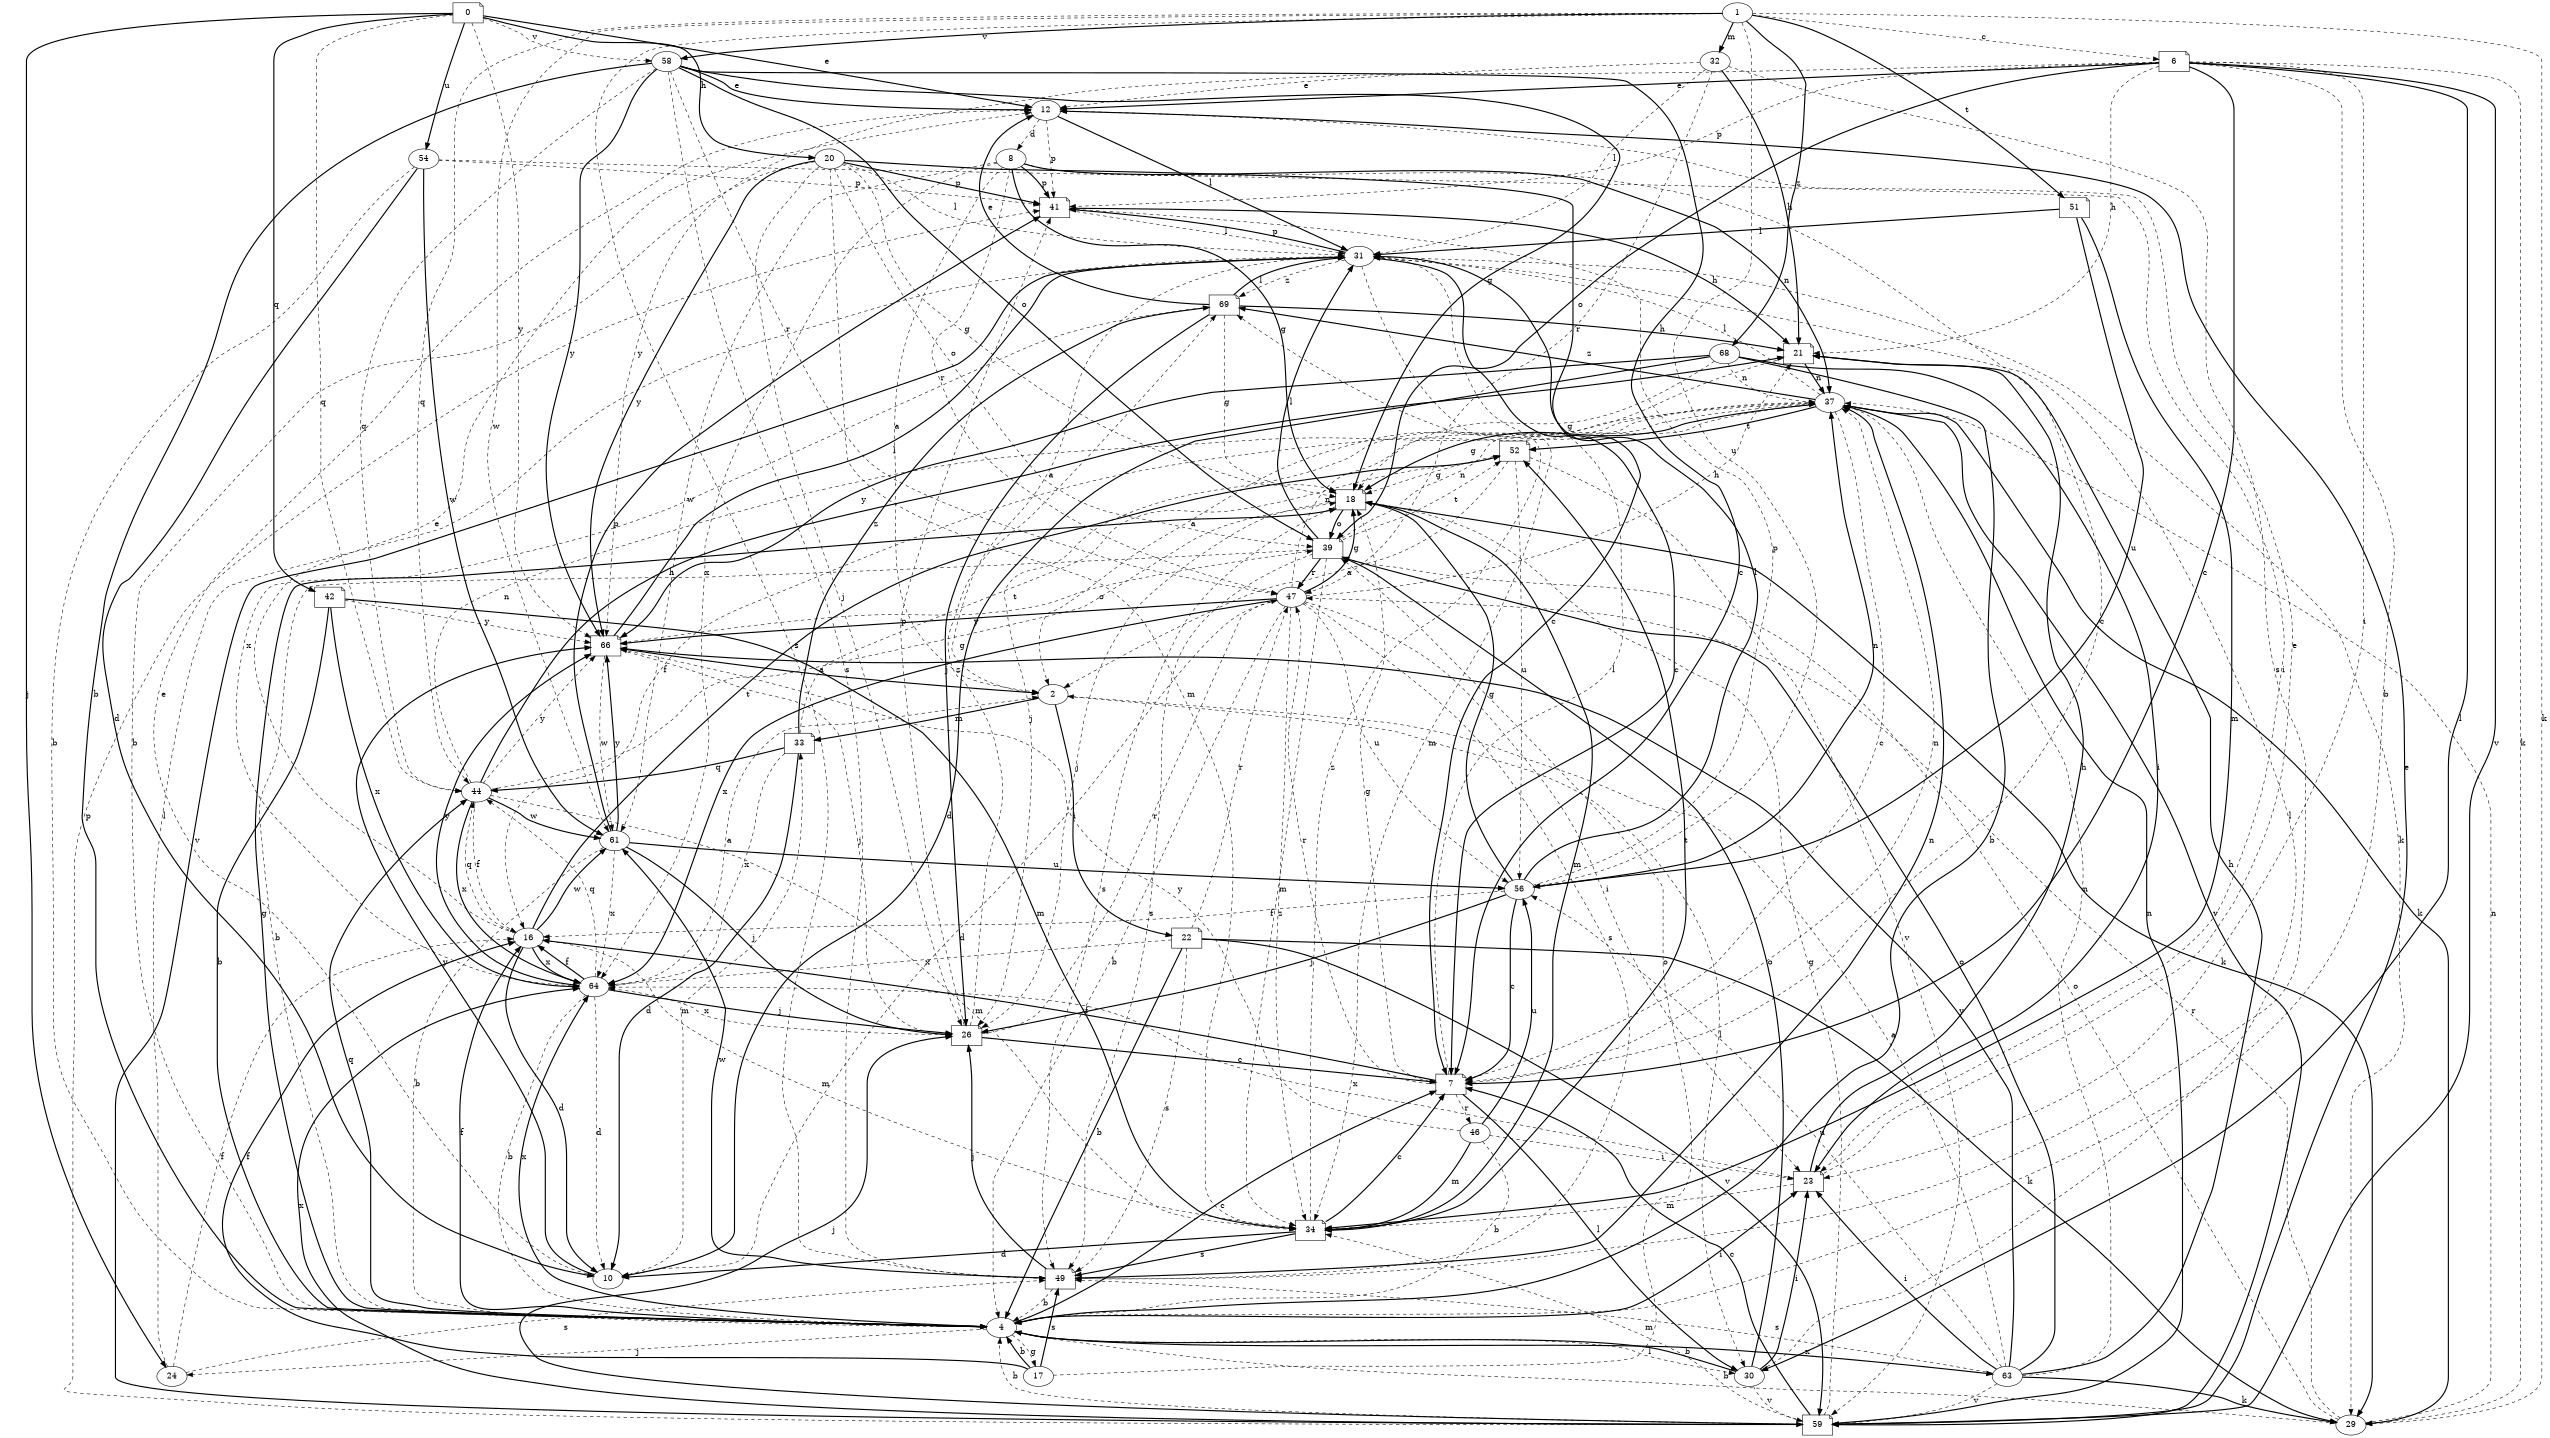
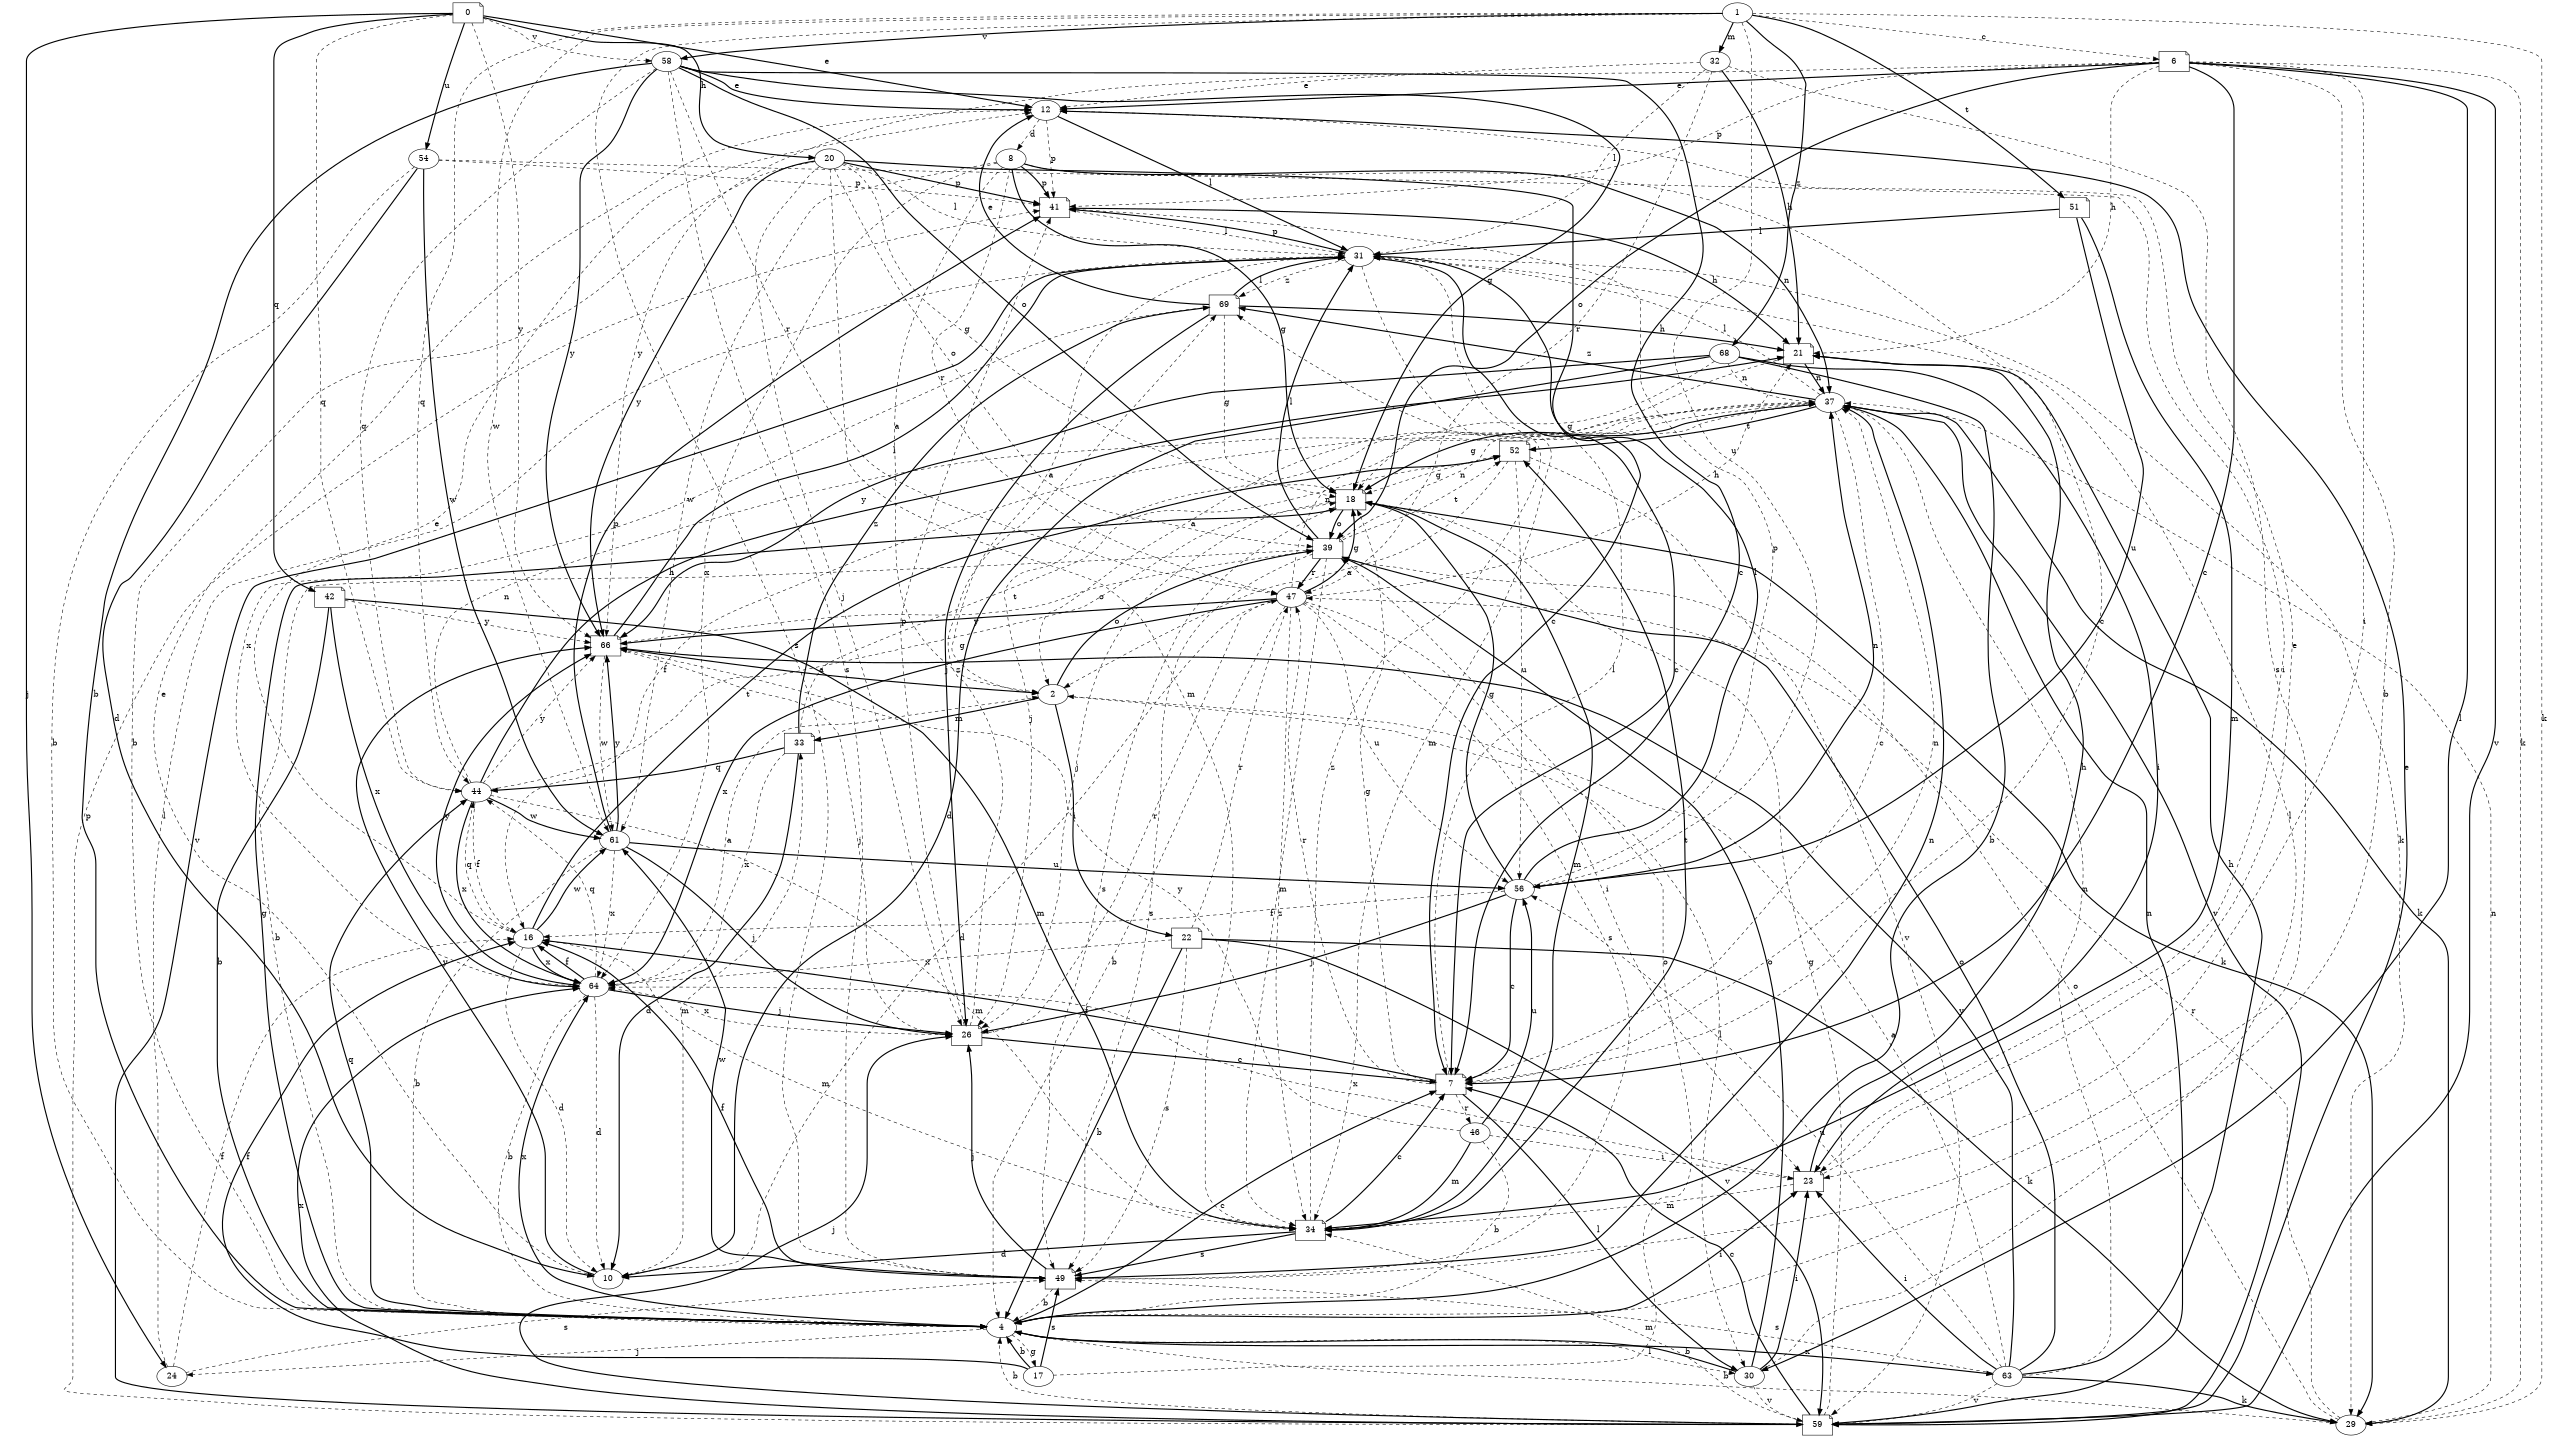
none -> (1166, 591)
(555, 1106) -> (555, 1106)
(566, 1307) -> (758, 1190)
